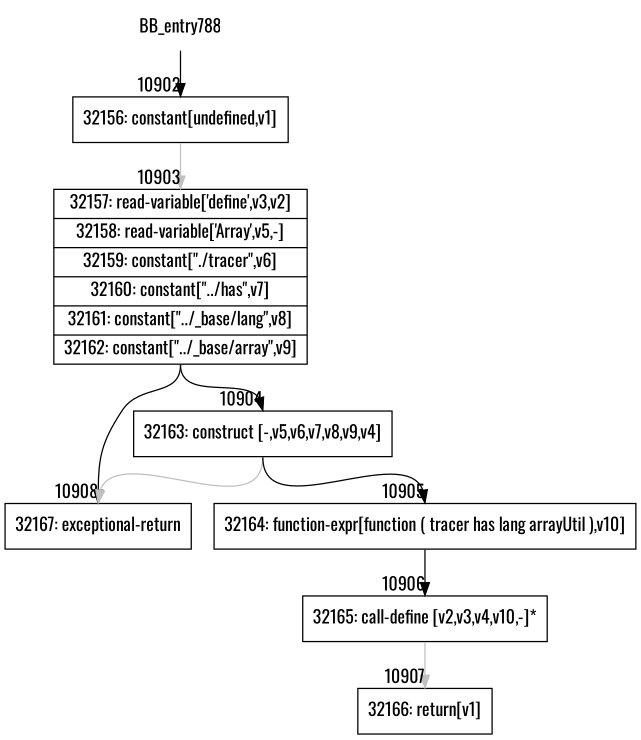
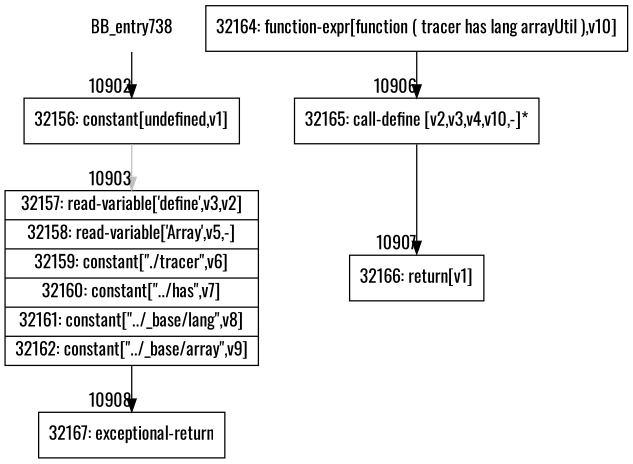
(180, 28) -> (132, 28)
(263, 434) -> none
(425, 659) -> (417, 193)
